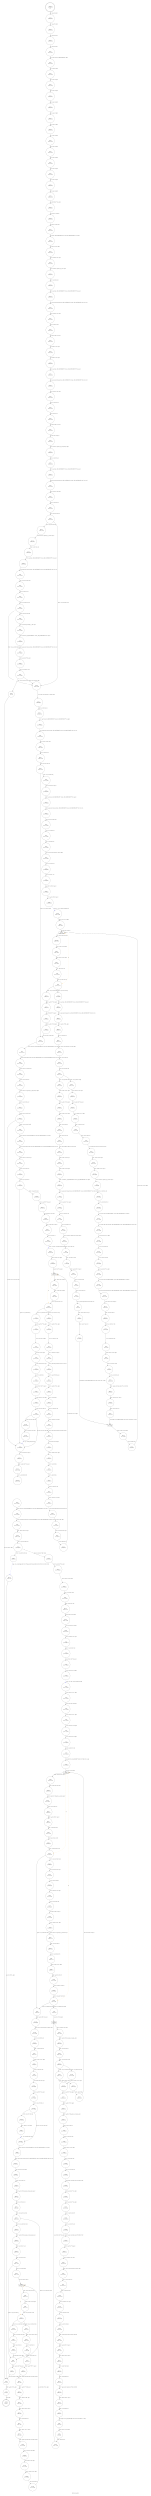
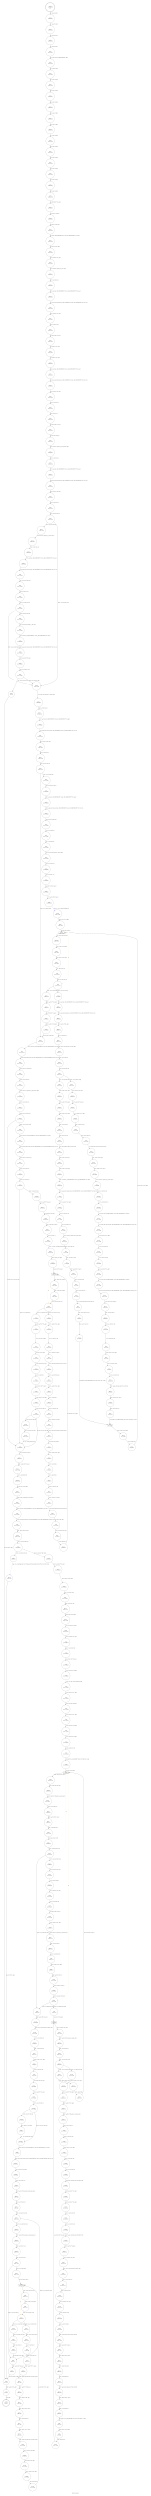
none -> (17, 1492)
